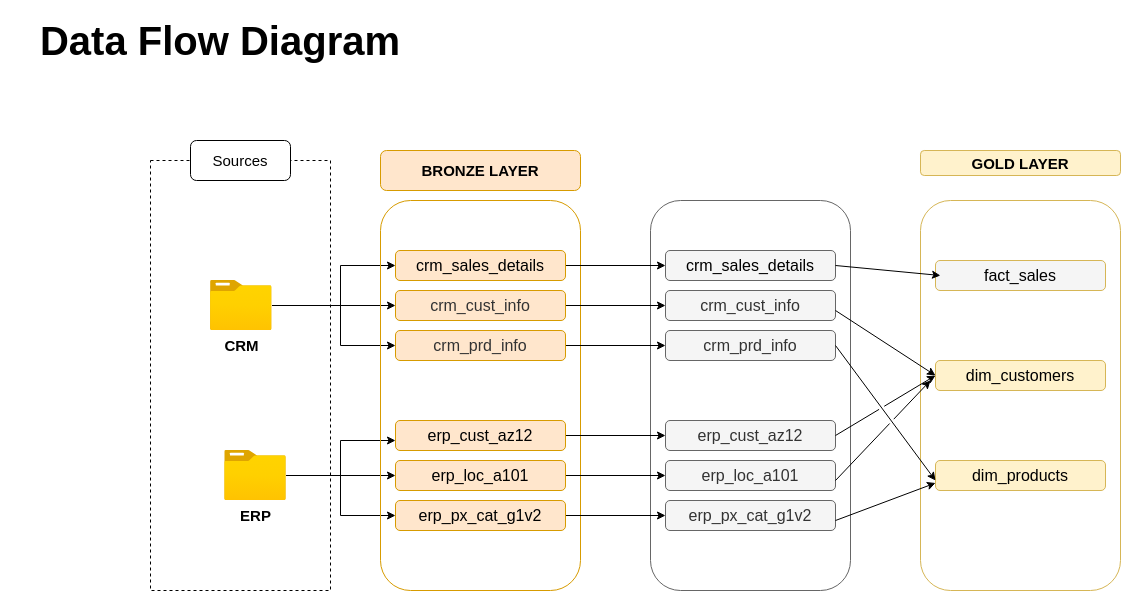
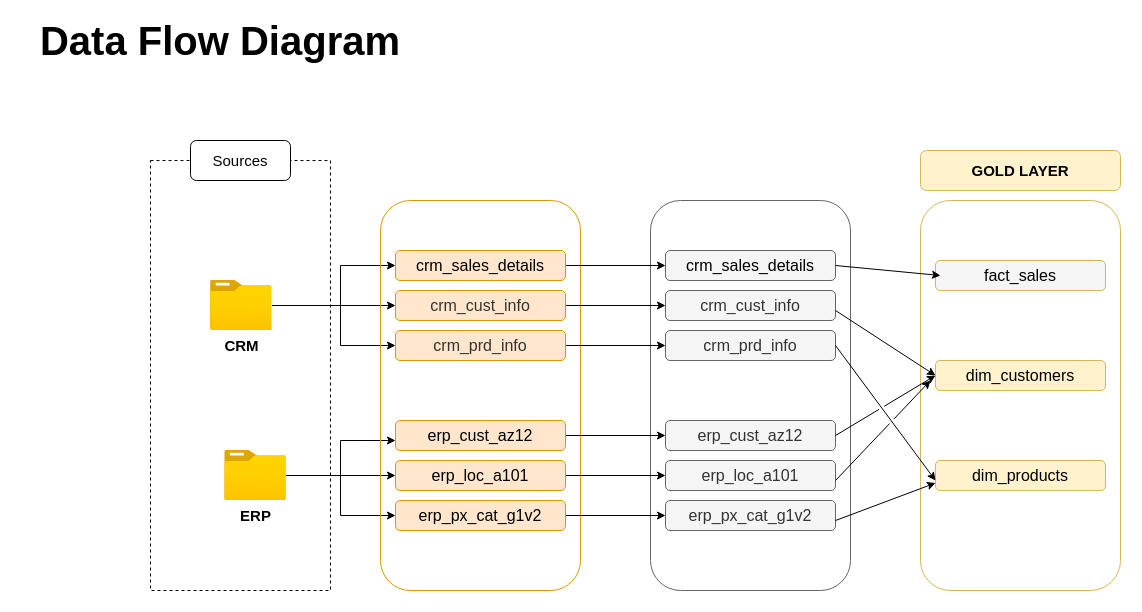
(1021, 163) -> (1021, 171)
(481, 171) -> none
